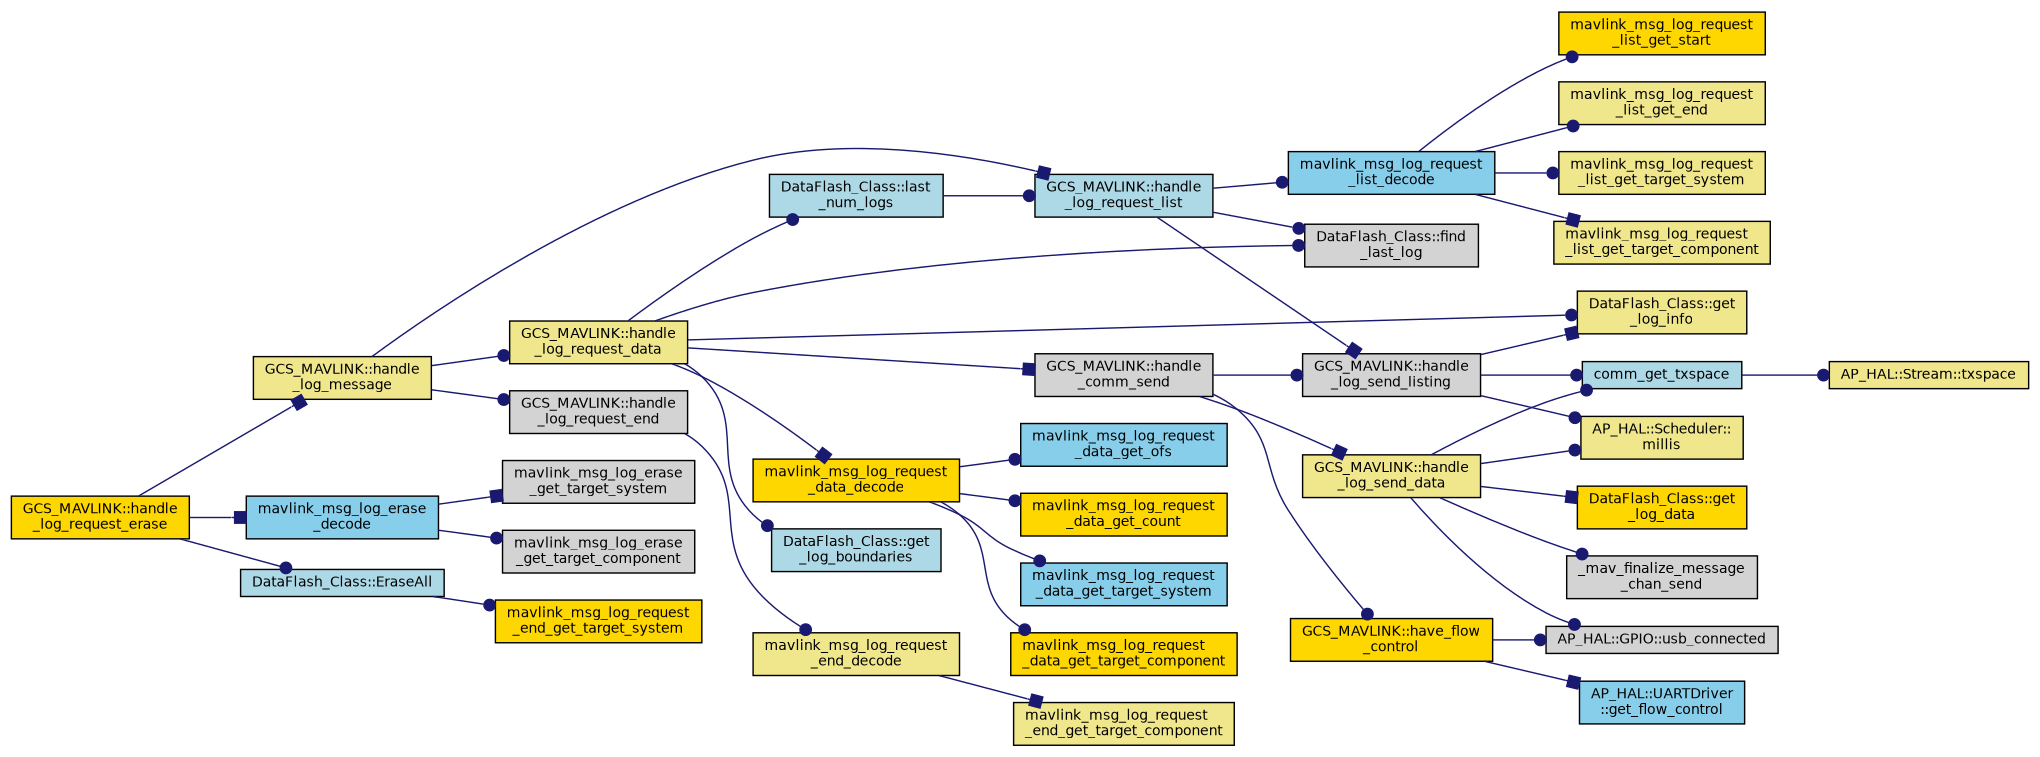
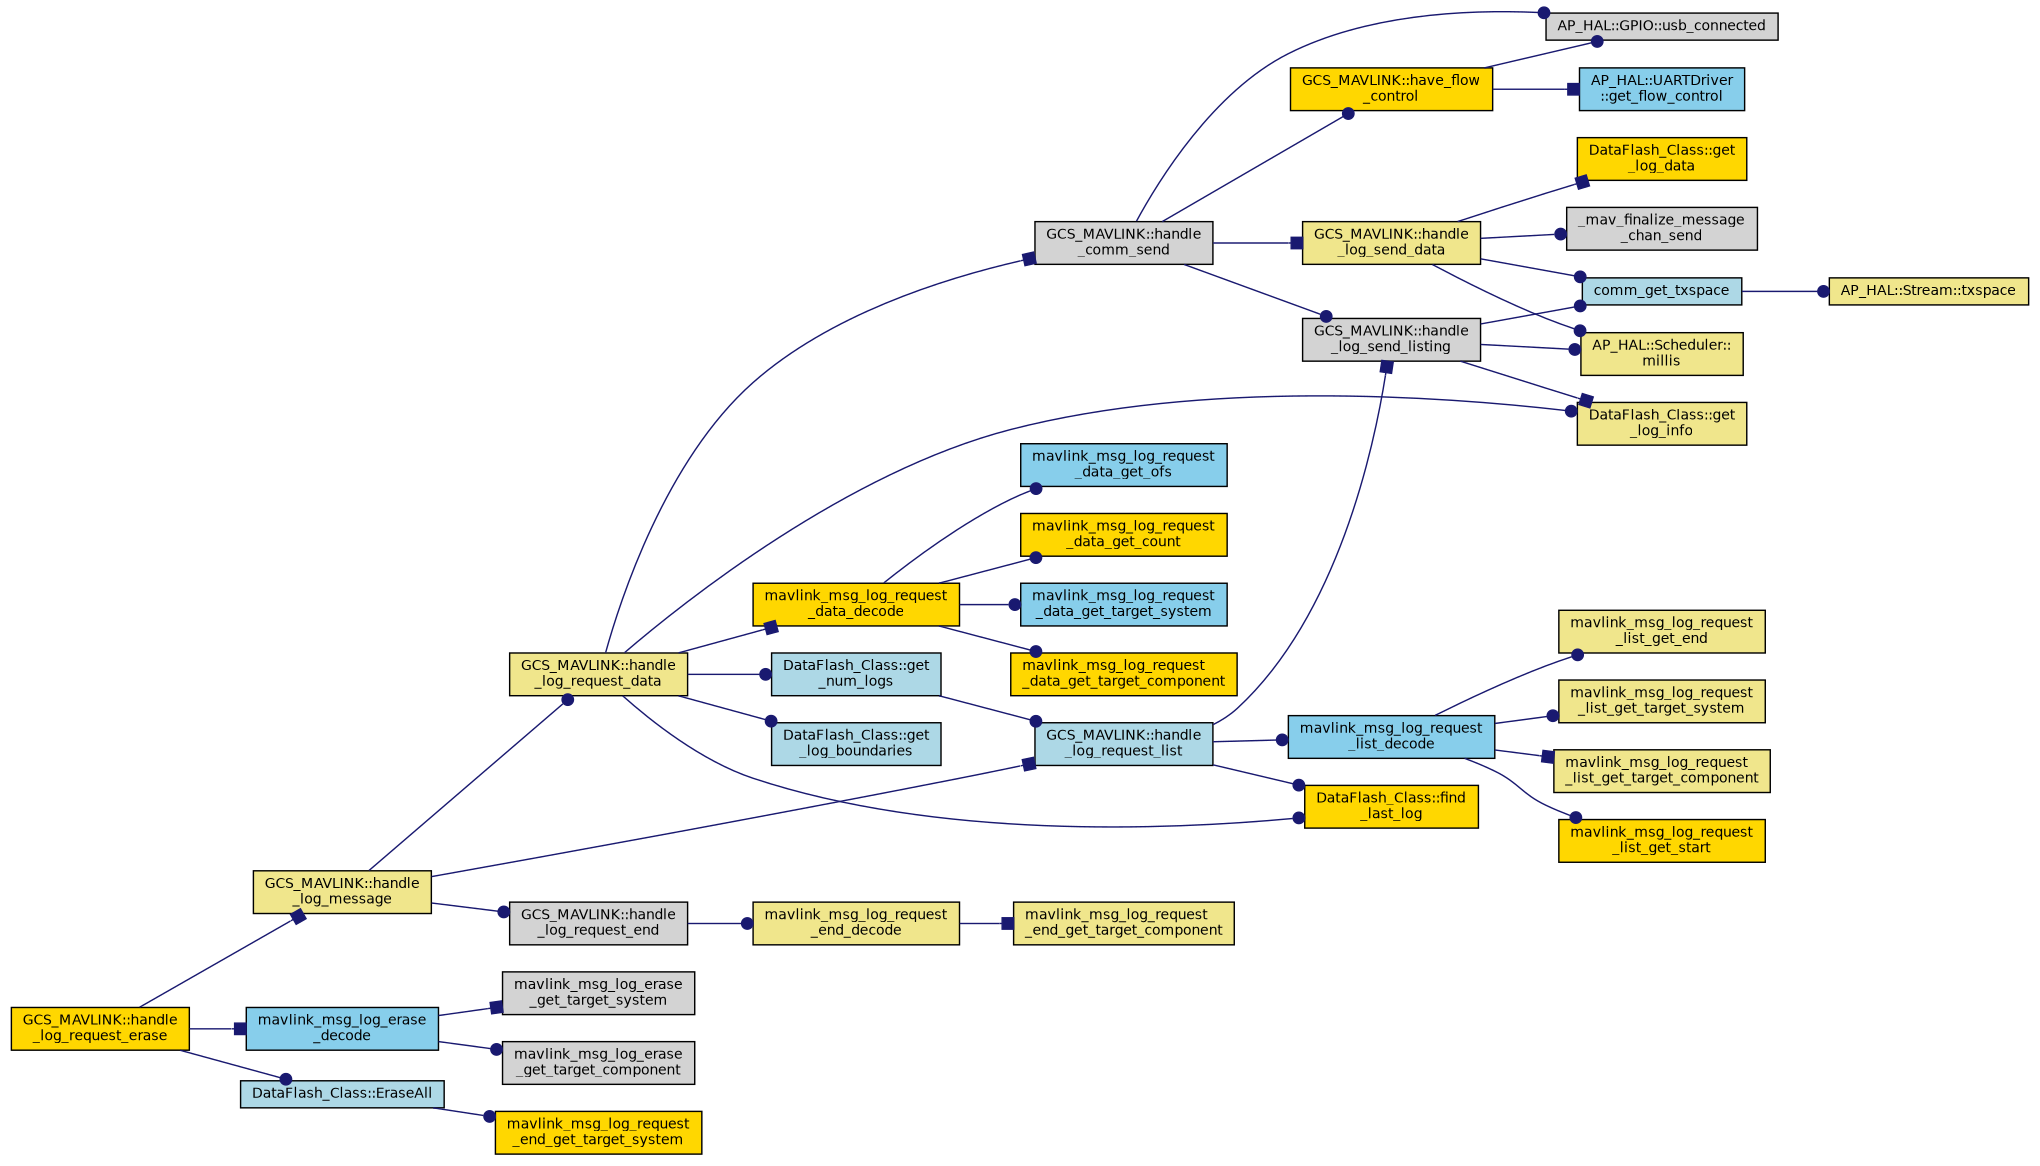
(856, 196) -> (856, 674)
(1392, 246) -> (1392, 807)
(1483, 569) -> (1301, 48)
